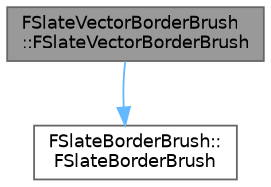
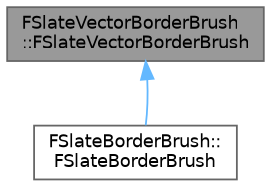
(124, 84) -> (147, 102)
